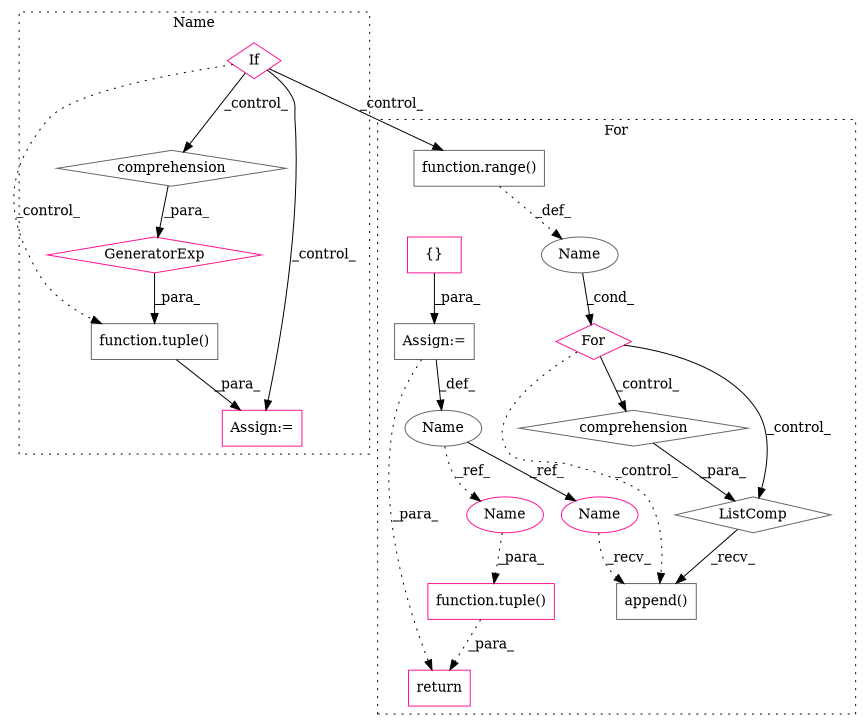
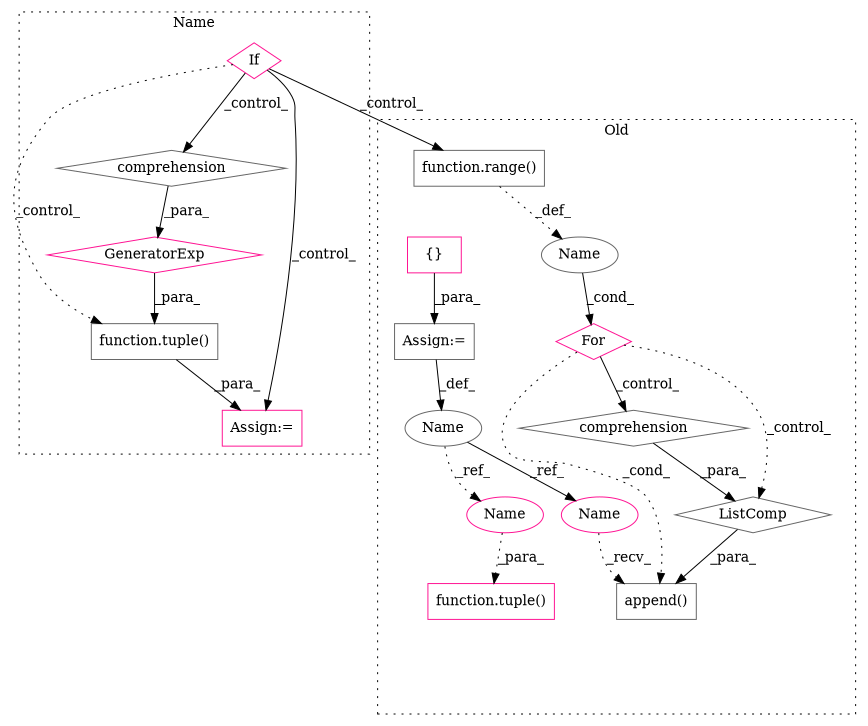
(617, 131) -> (617, 131)
(732, 384) -> (732, 384)
(647, 472) -> (647, 472)
(733, 558) -> (733, 558)
(439, 688) -> none
